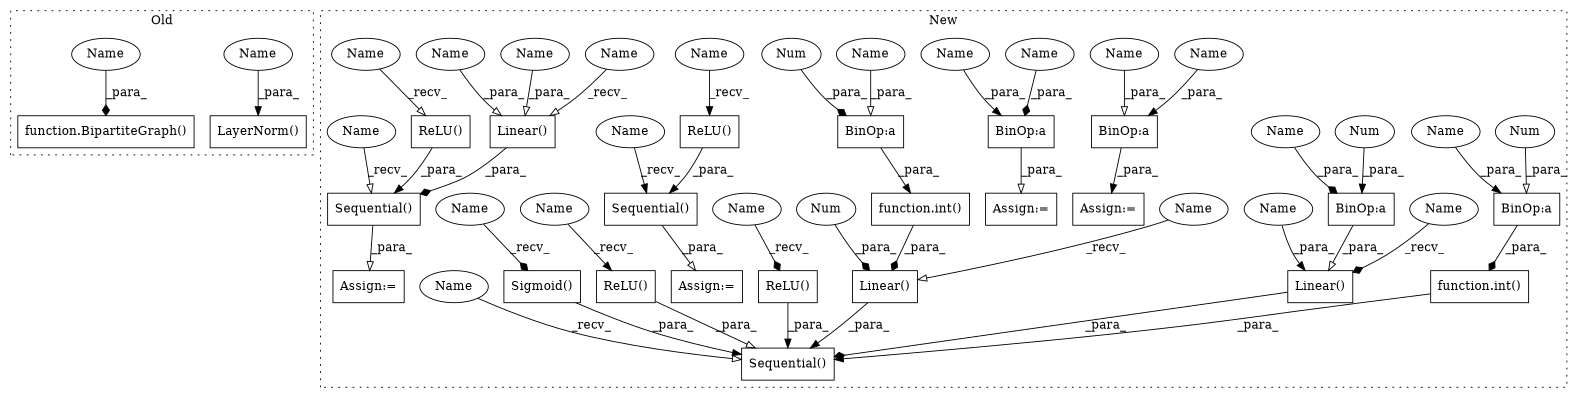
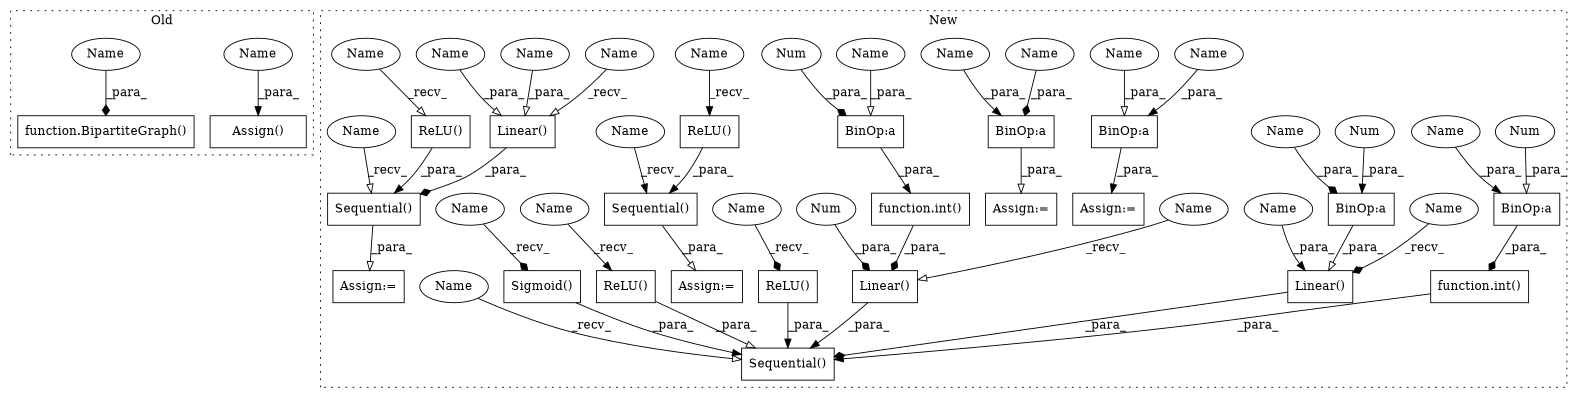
(258, 132) -> (258, 132)
